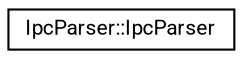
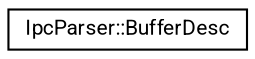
(121, 30) -> (128, 30)
